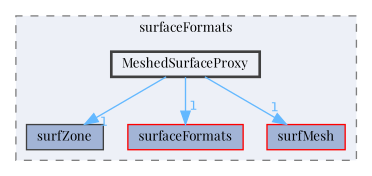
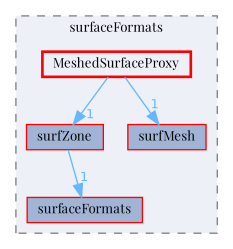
(186, 64) -> (117, 64)
(186, 94) -> (73, 167)
(65, 137) -> (65, 137)
